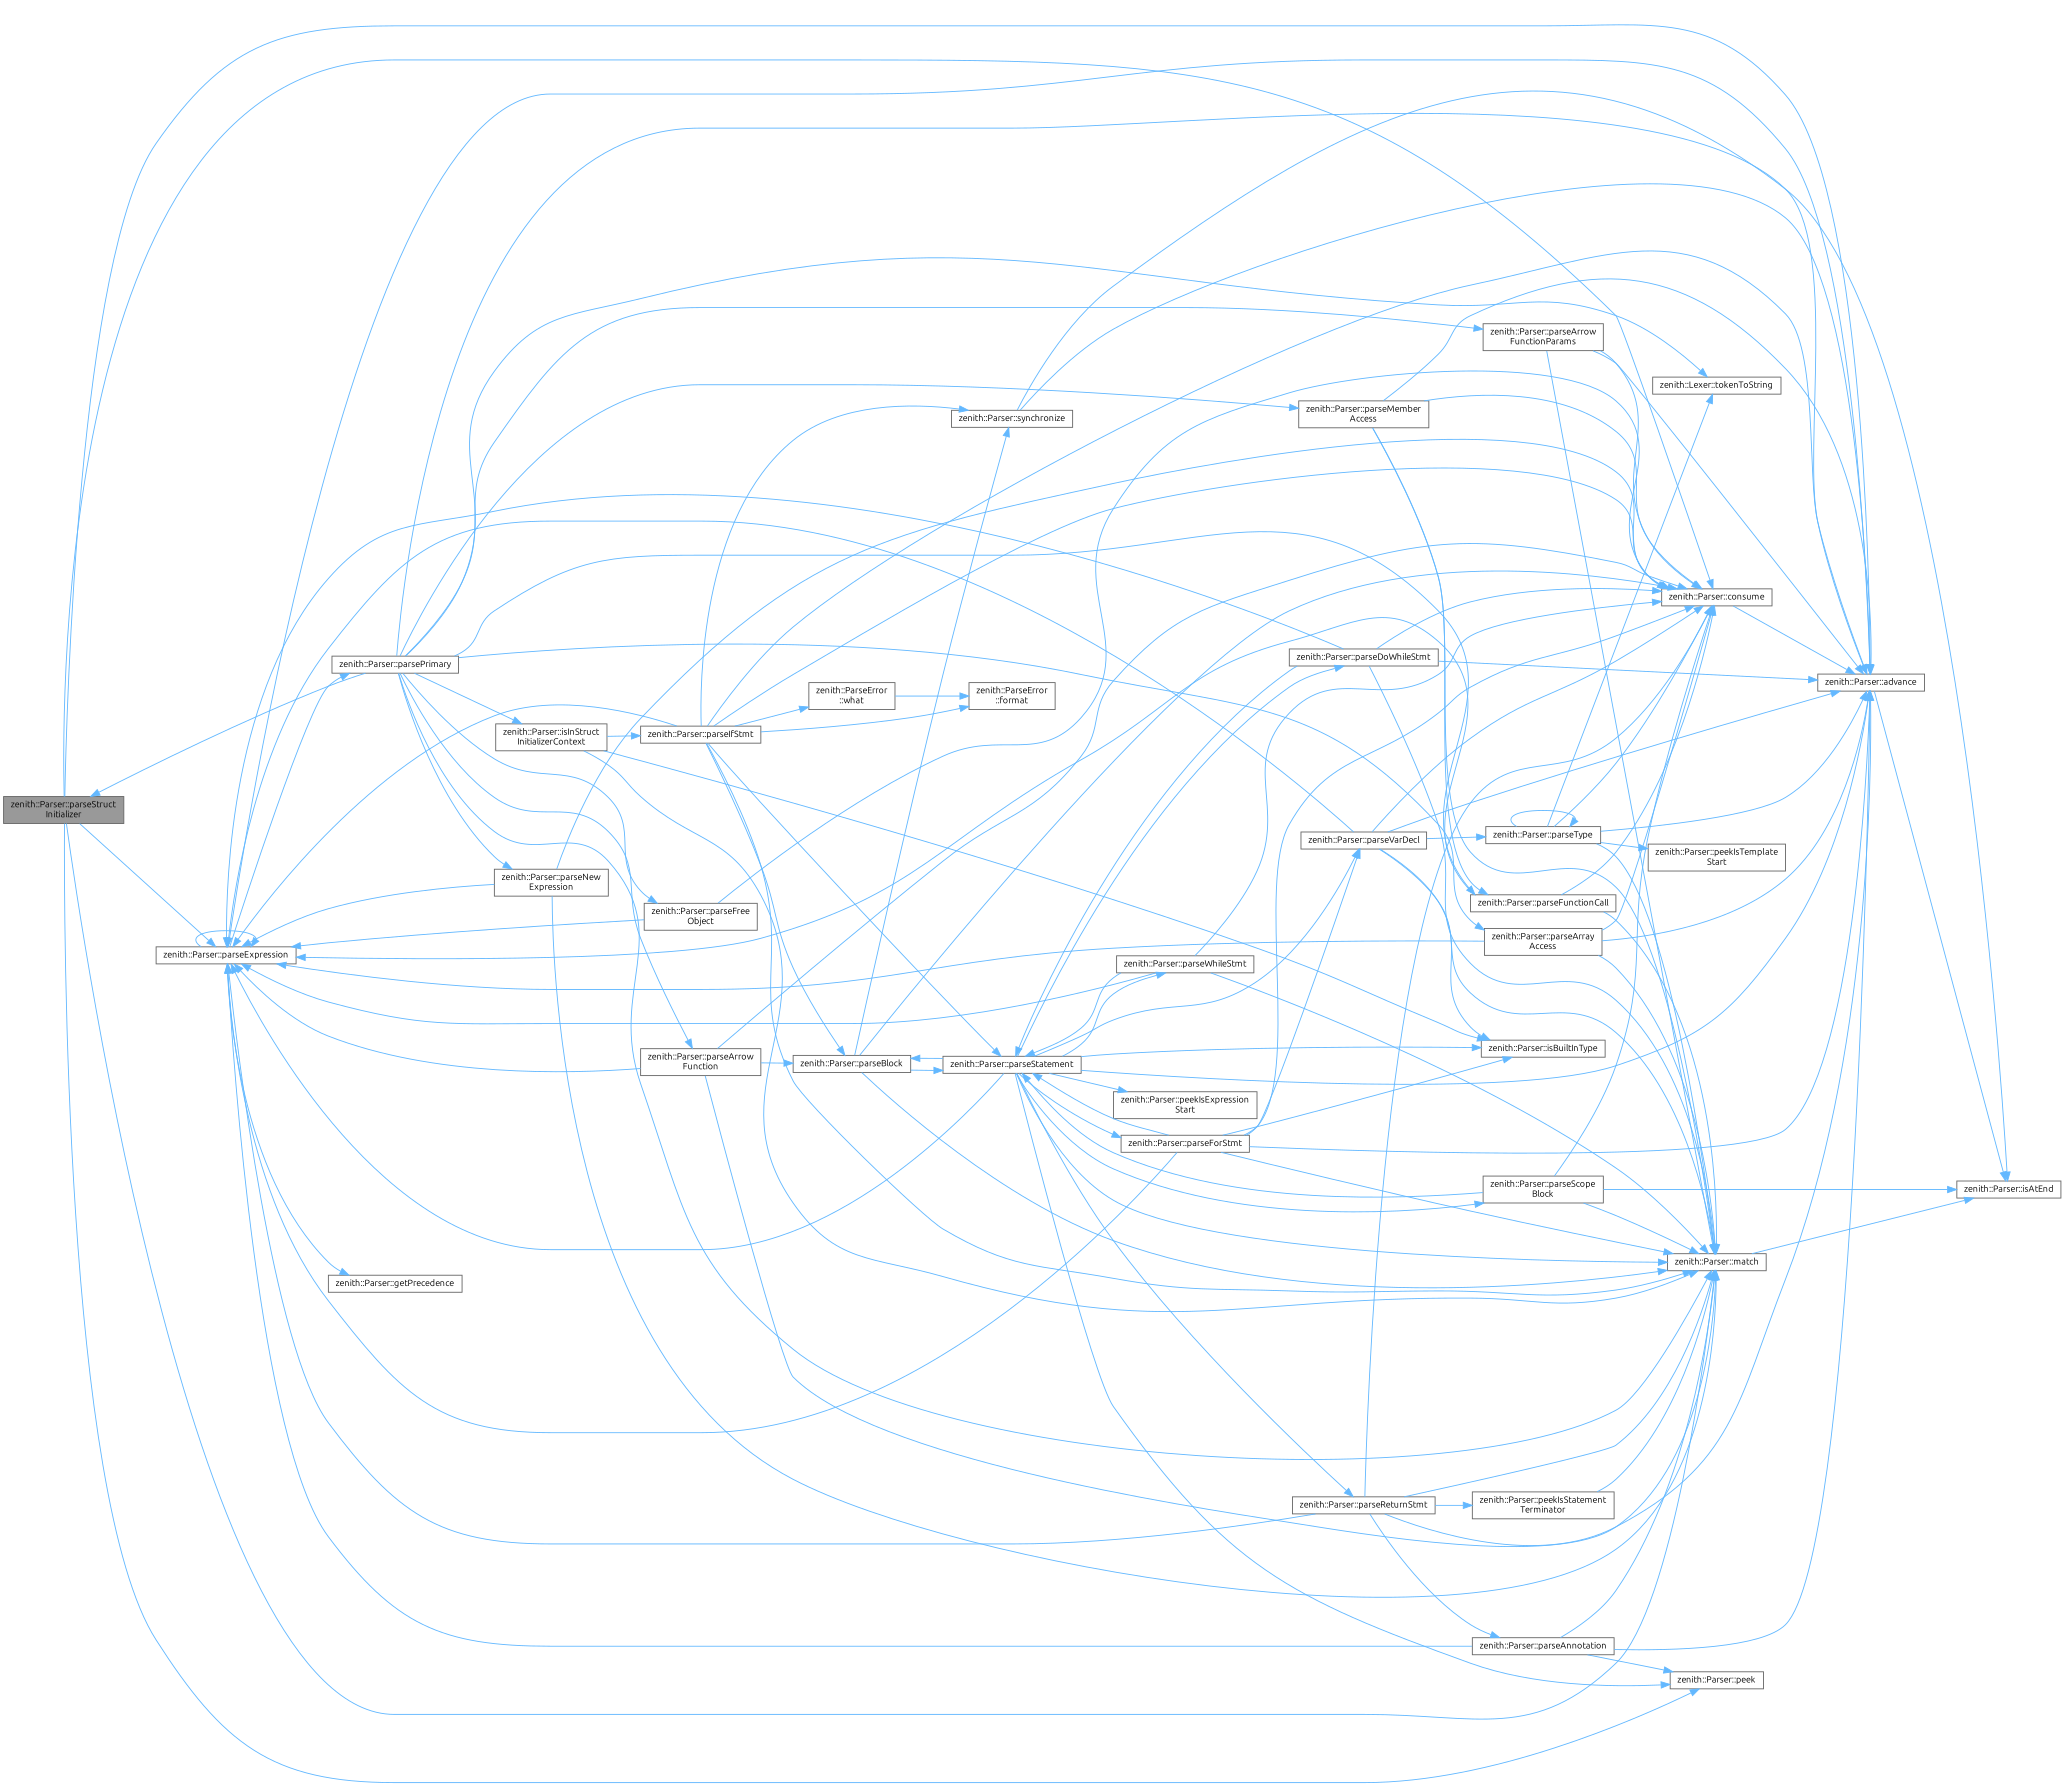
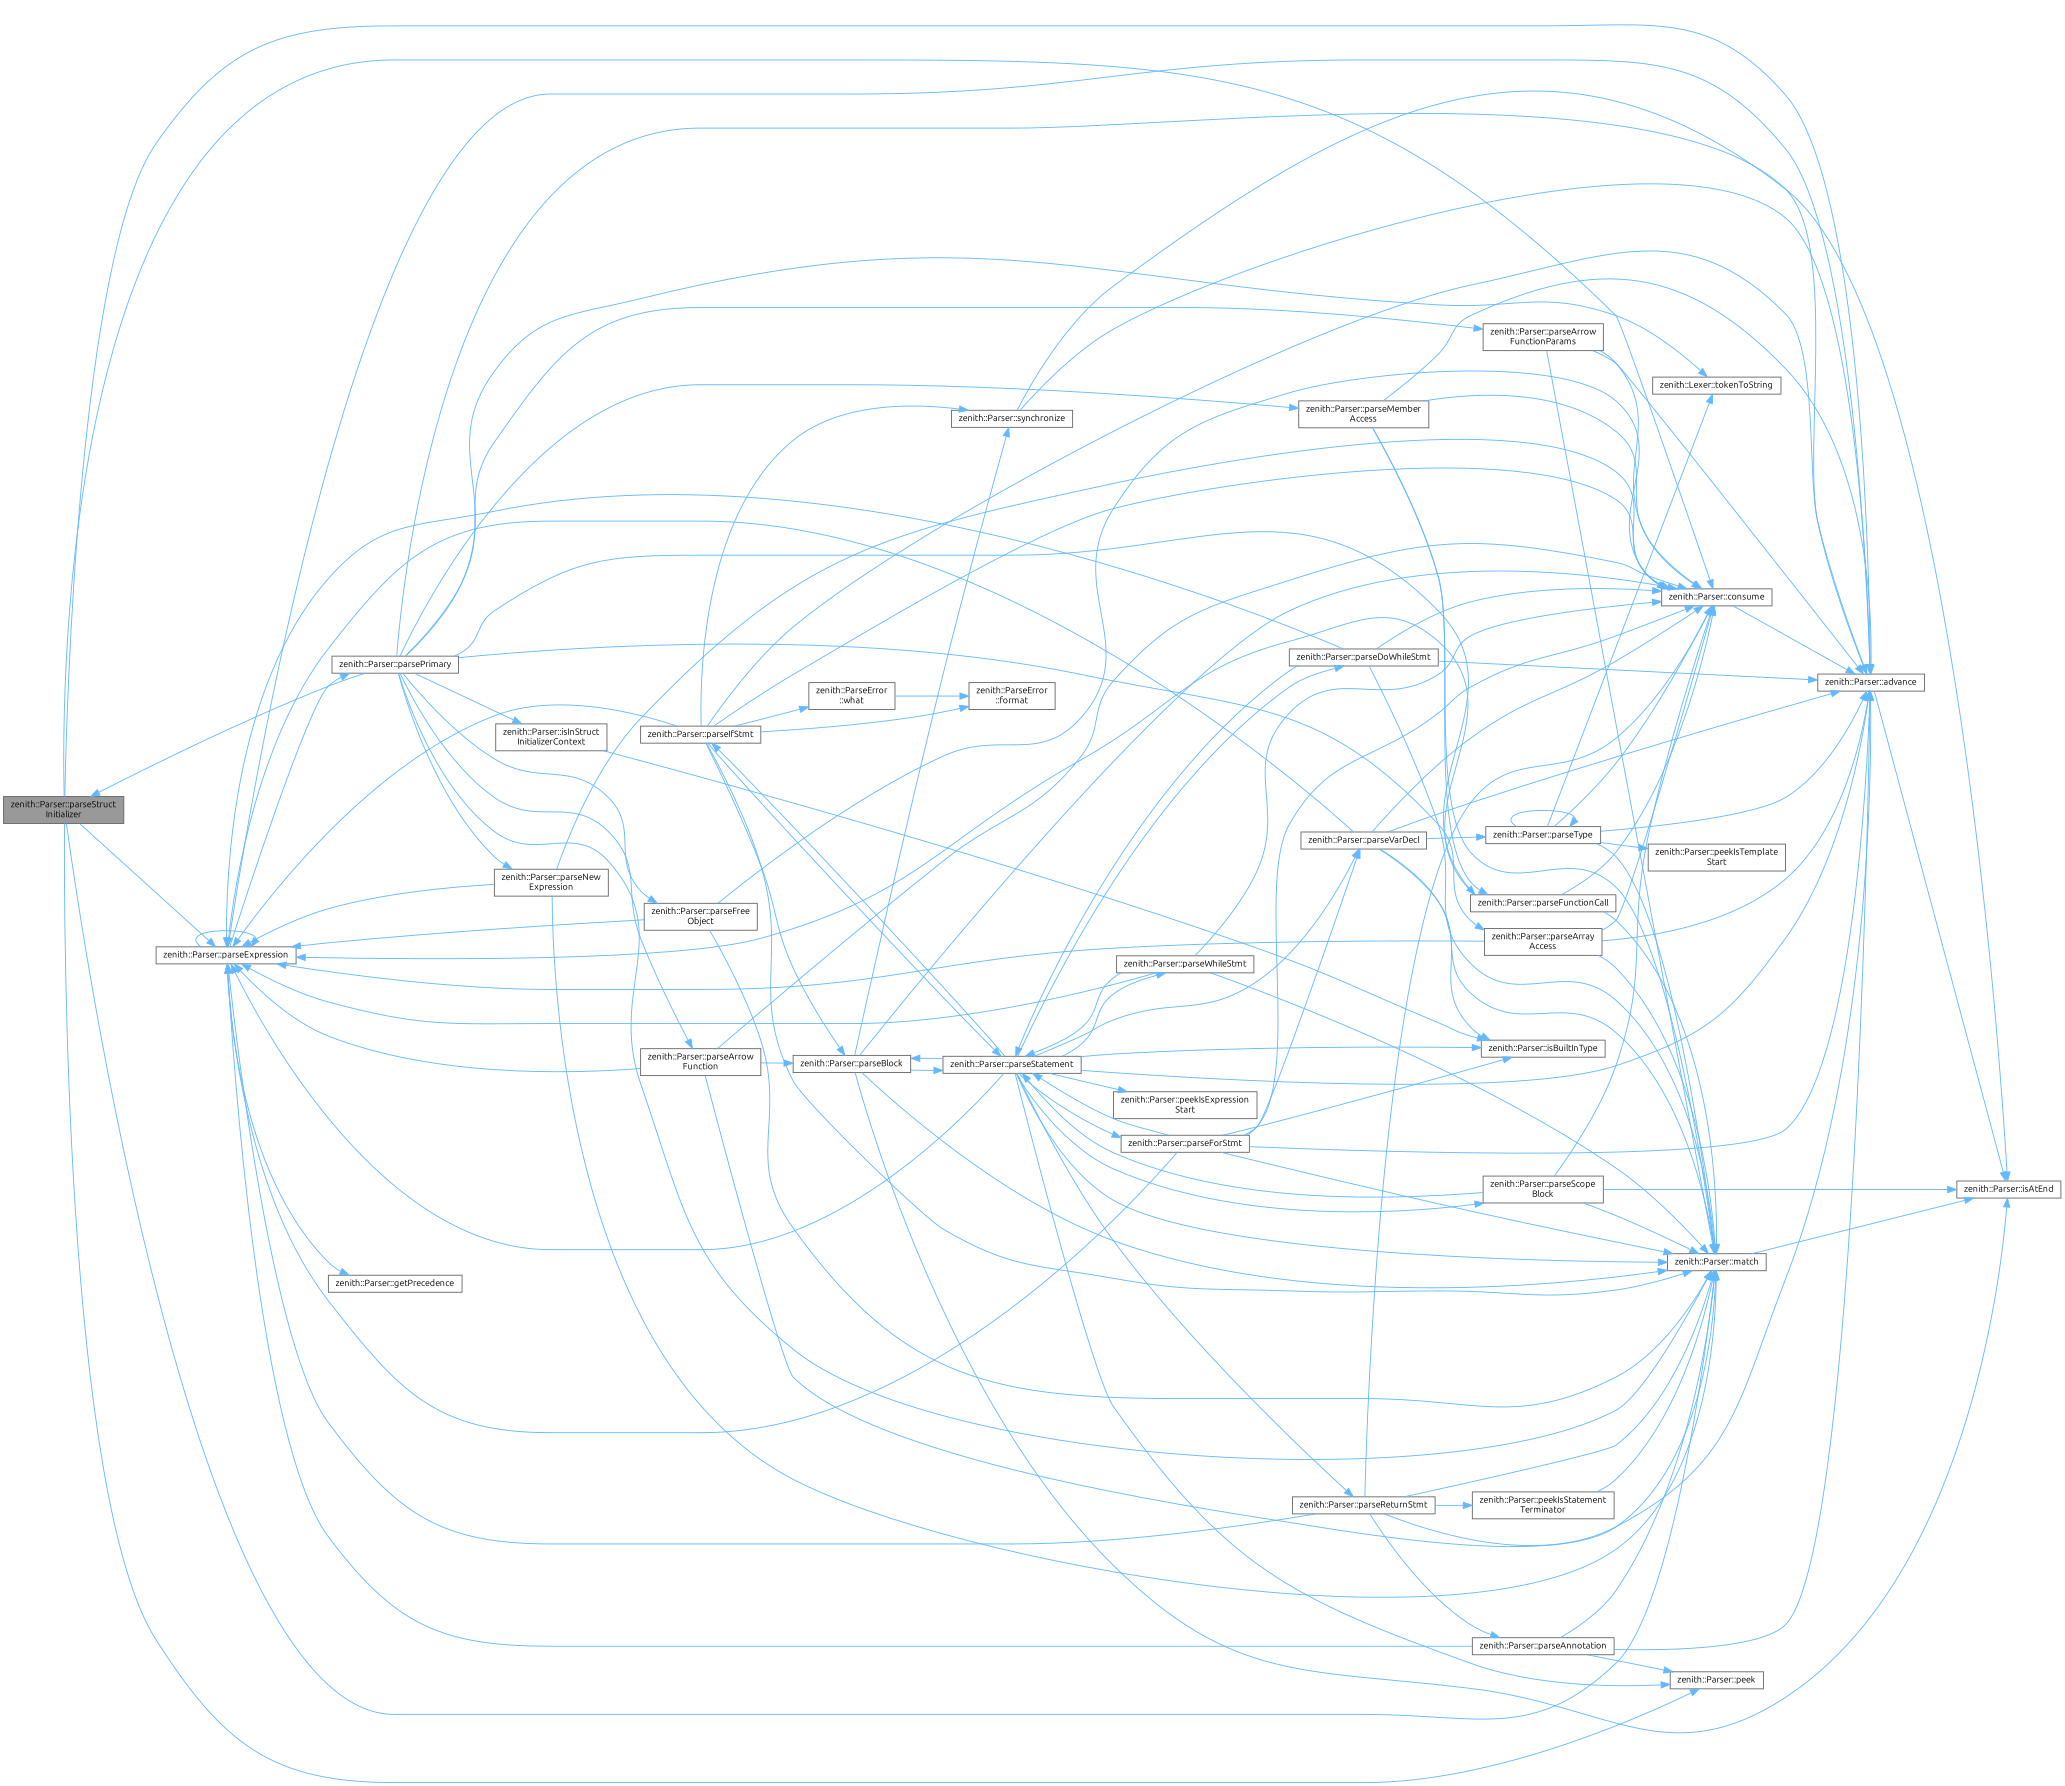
(619, 736) -> (871, 909)
(959, 1280) -> (1088, 1396)
none -> (1436, 1685)
